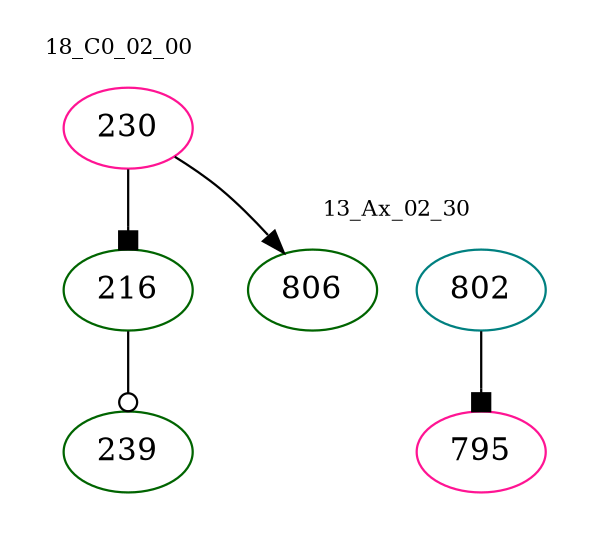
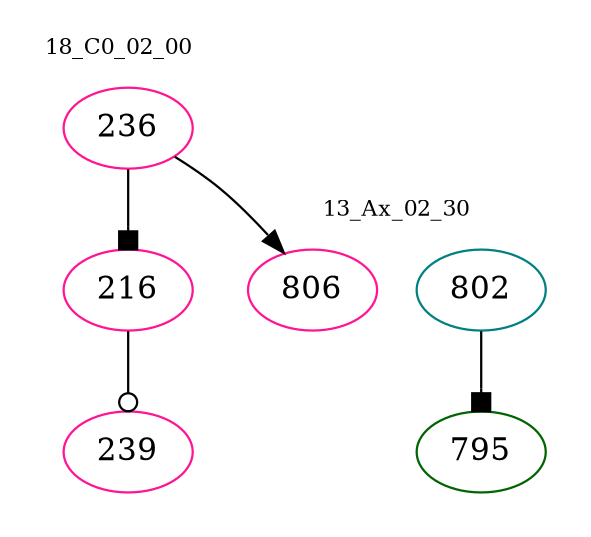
(128, 128) -> (128, 128)
(128, 290) -> (128, 290)
(313, 290) -> (313, 290)
(128, 452) -> (128, 452)
(481, 452) -> (481, 452)
